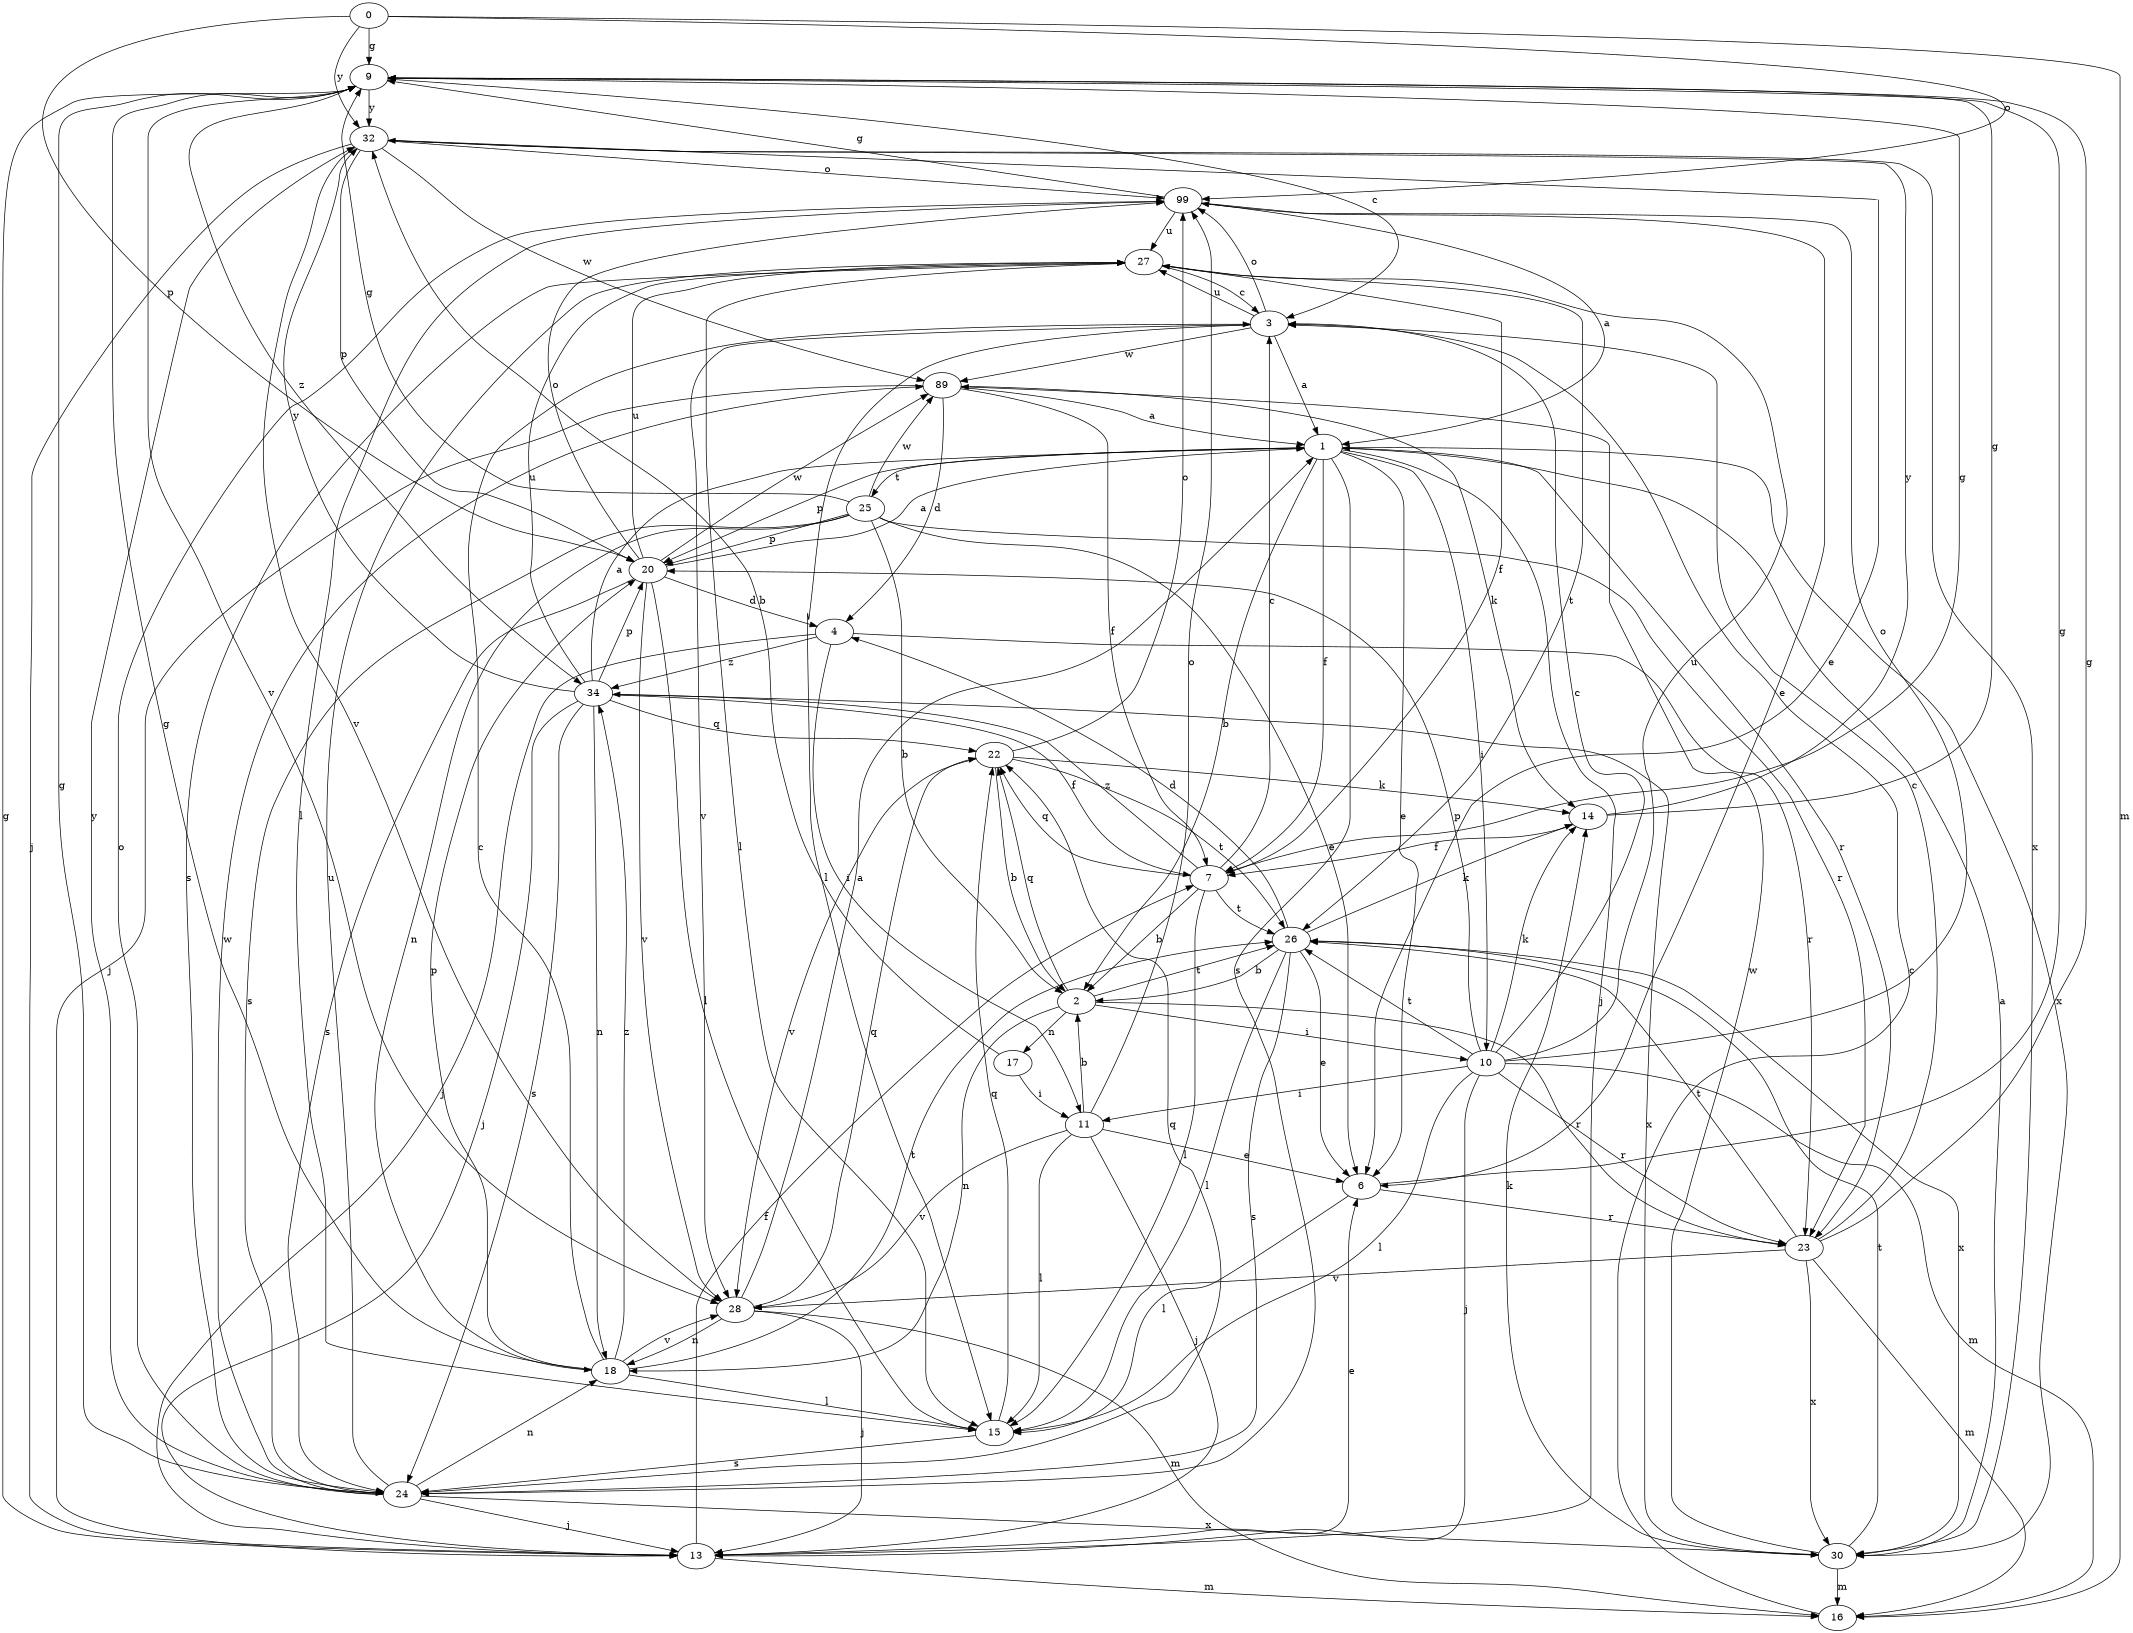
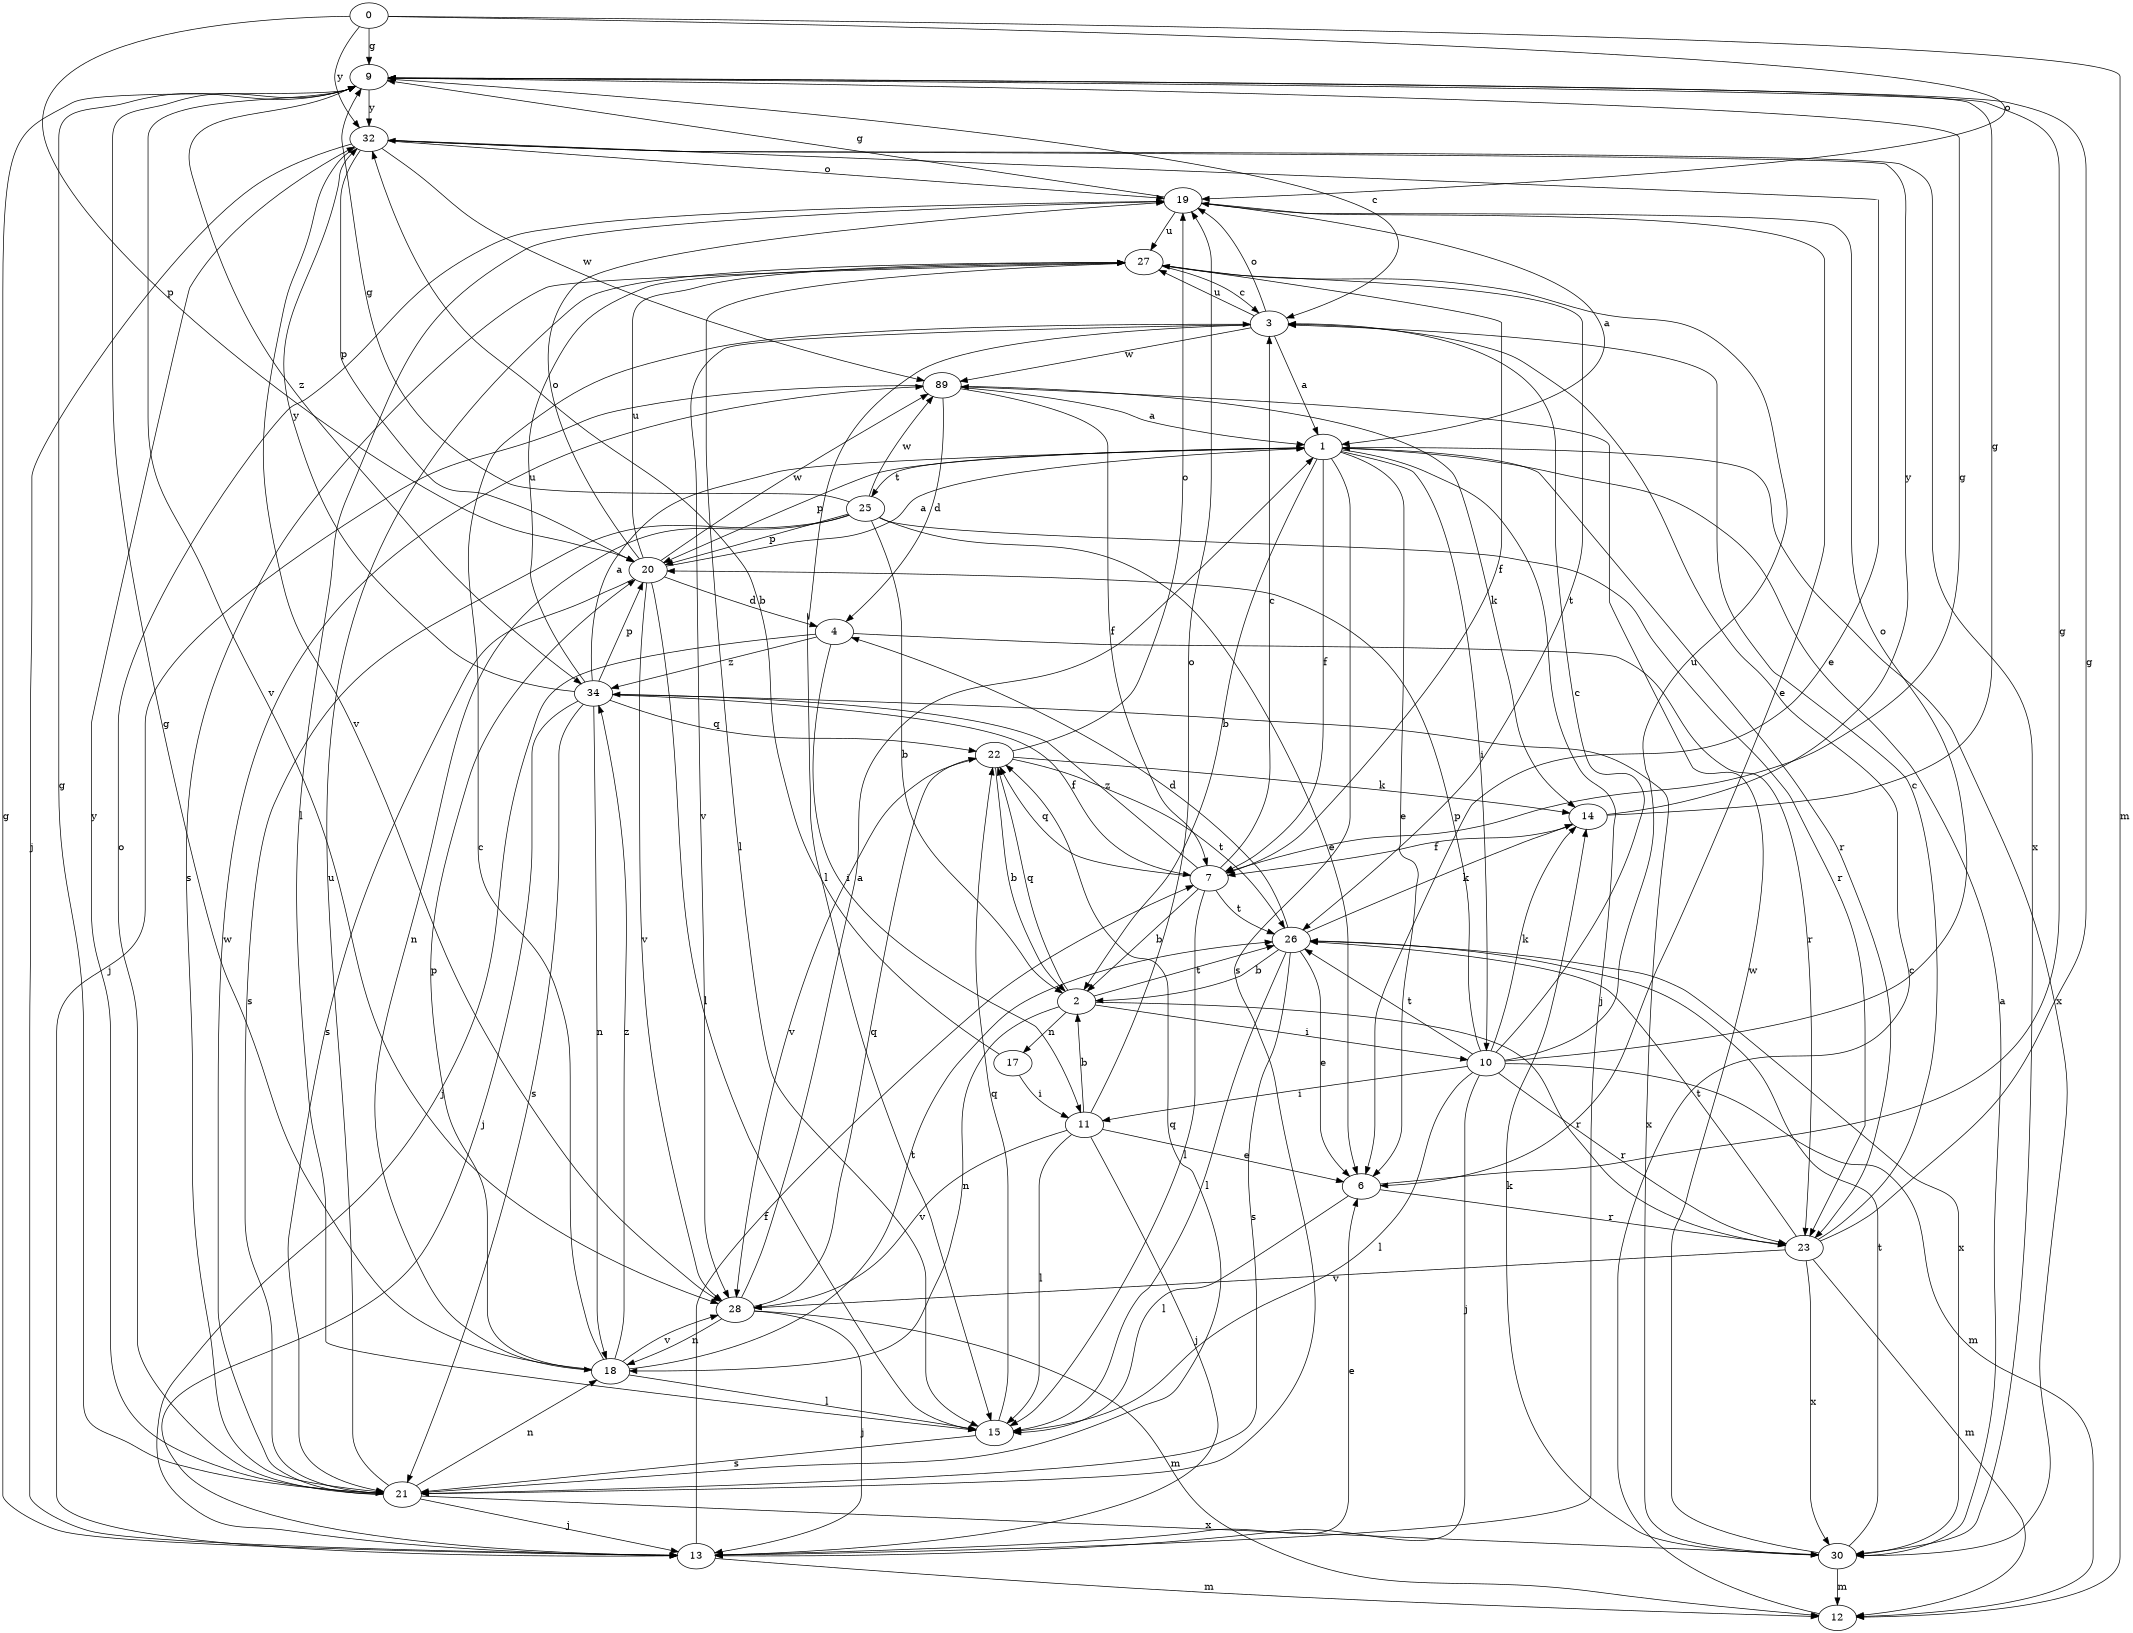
(1183, 200) -> (1183, 200)
(402, 1495) -> (402, 1495)
(1837, 1618) -> (1837, 1618)
